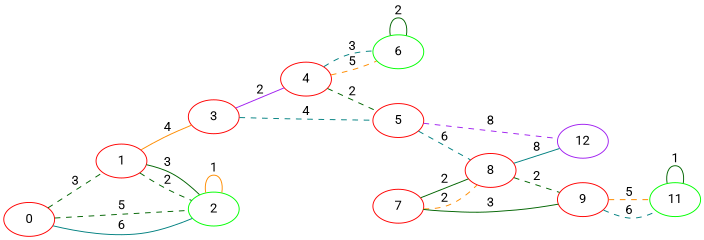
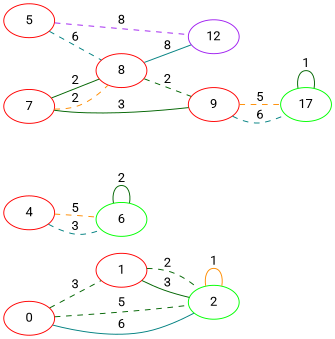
(352, 100) -> none
(214, 117) -> none
(675, 200) -> (306, 105)
